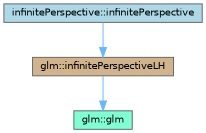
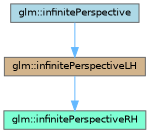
(103, 13) -> (75, 13)
(103, 120) -> (75, 120)
